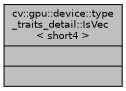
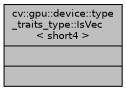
(61, 25) -> (58, 25)
